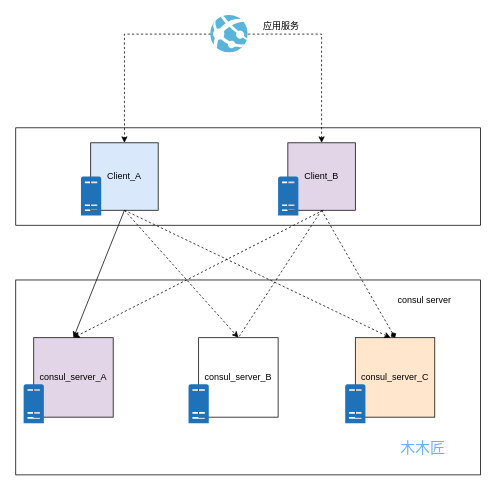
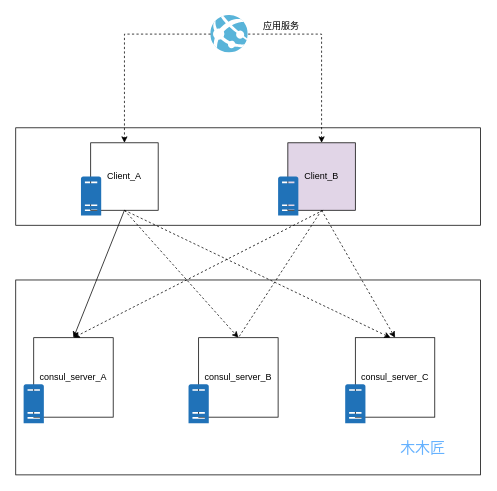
(124, 177) -> (124, 177)
(424, 300) -> none
(391, 332) -> (391, 332)
(73, 378) -> (73, 378)
(395, 378) -> (395, 378)
